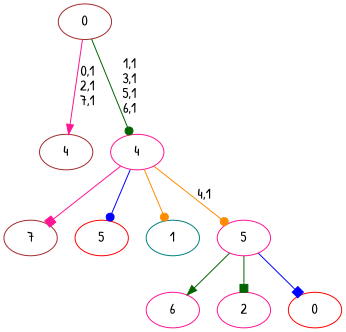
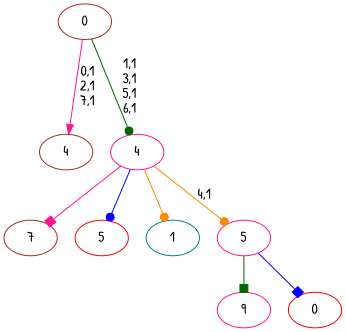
(173, 310) -> none
(244, 310) -> (244, 310)
